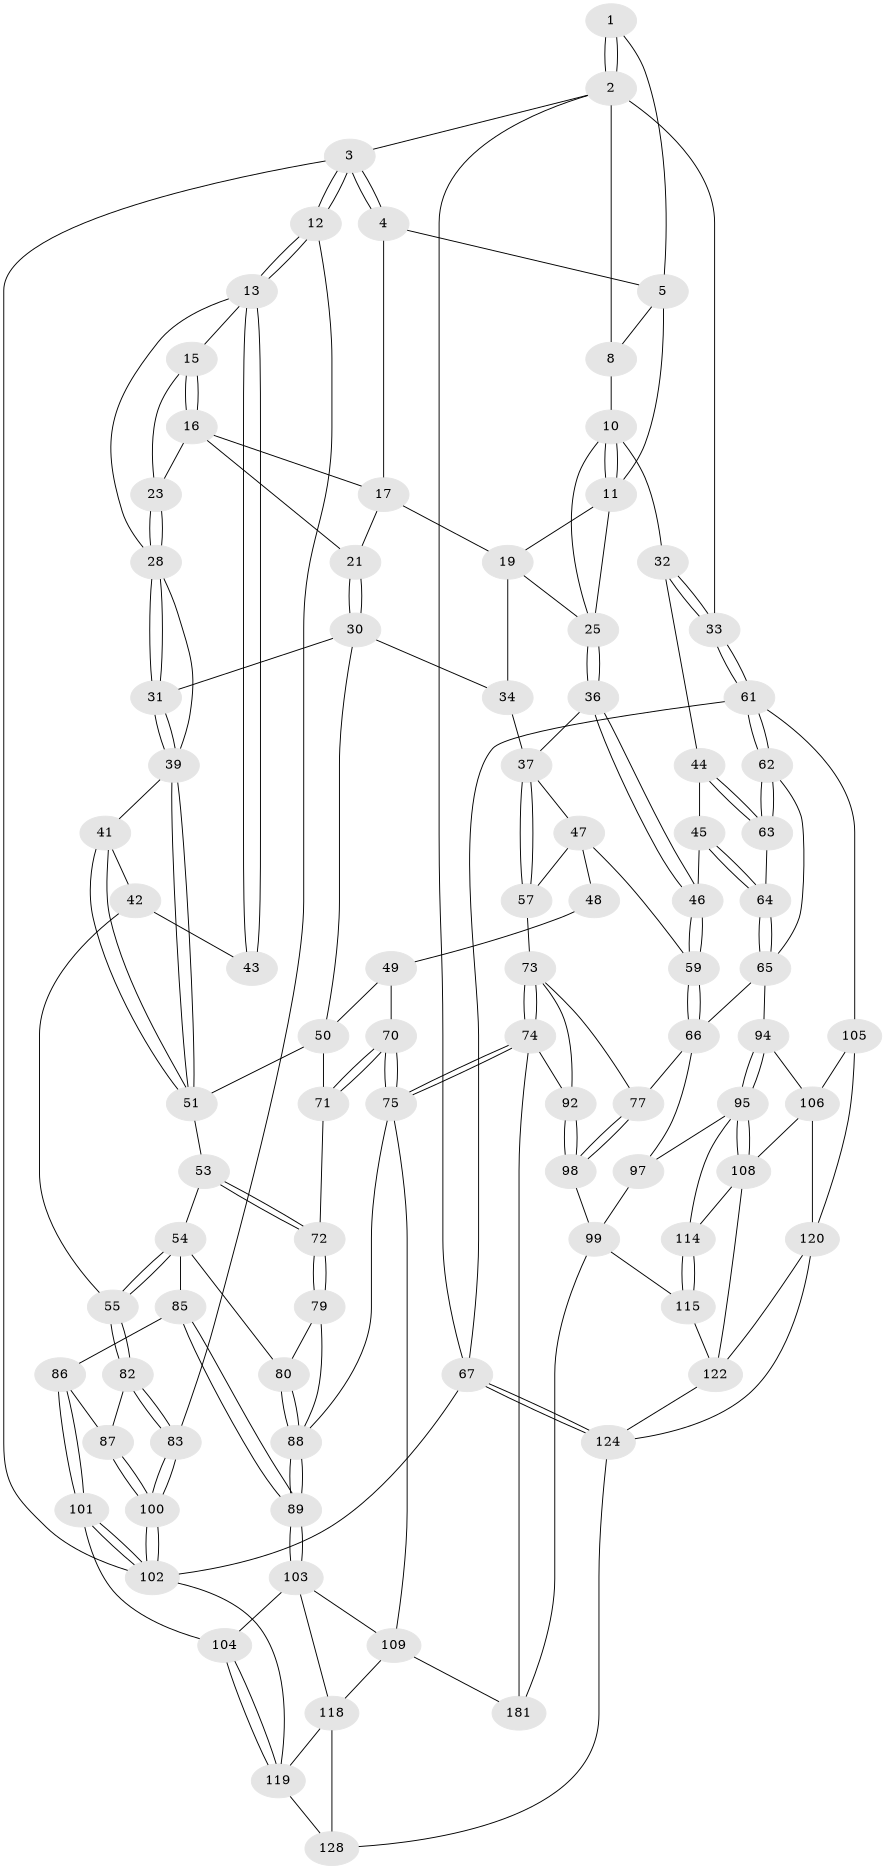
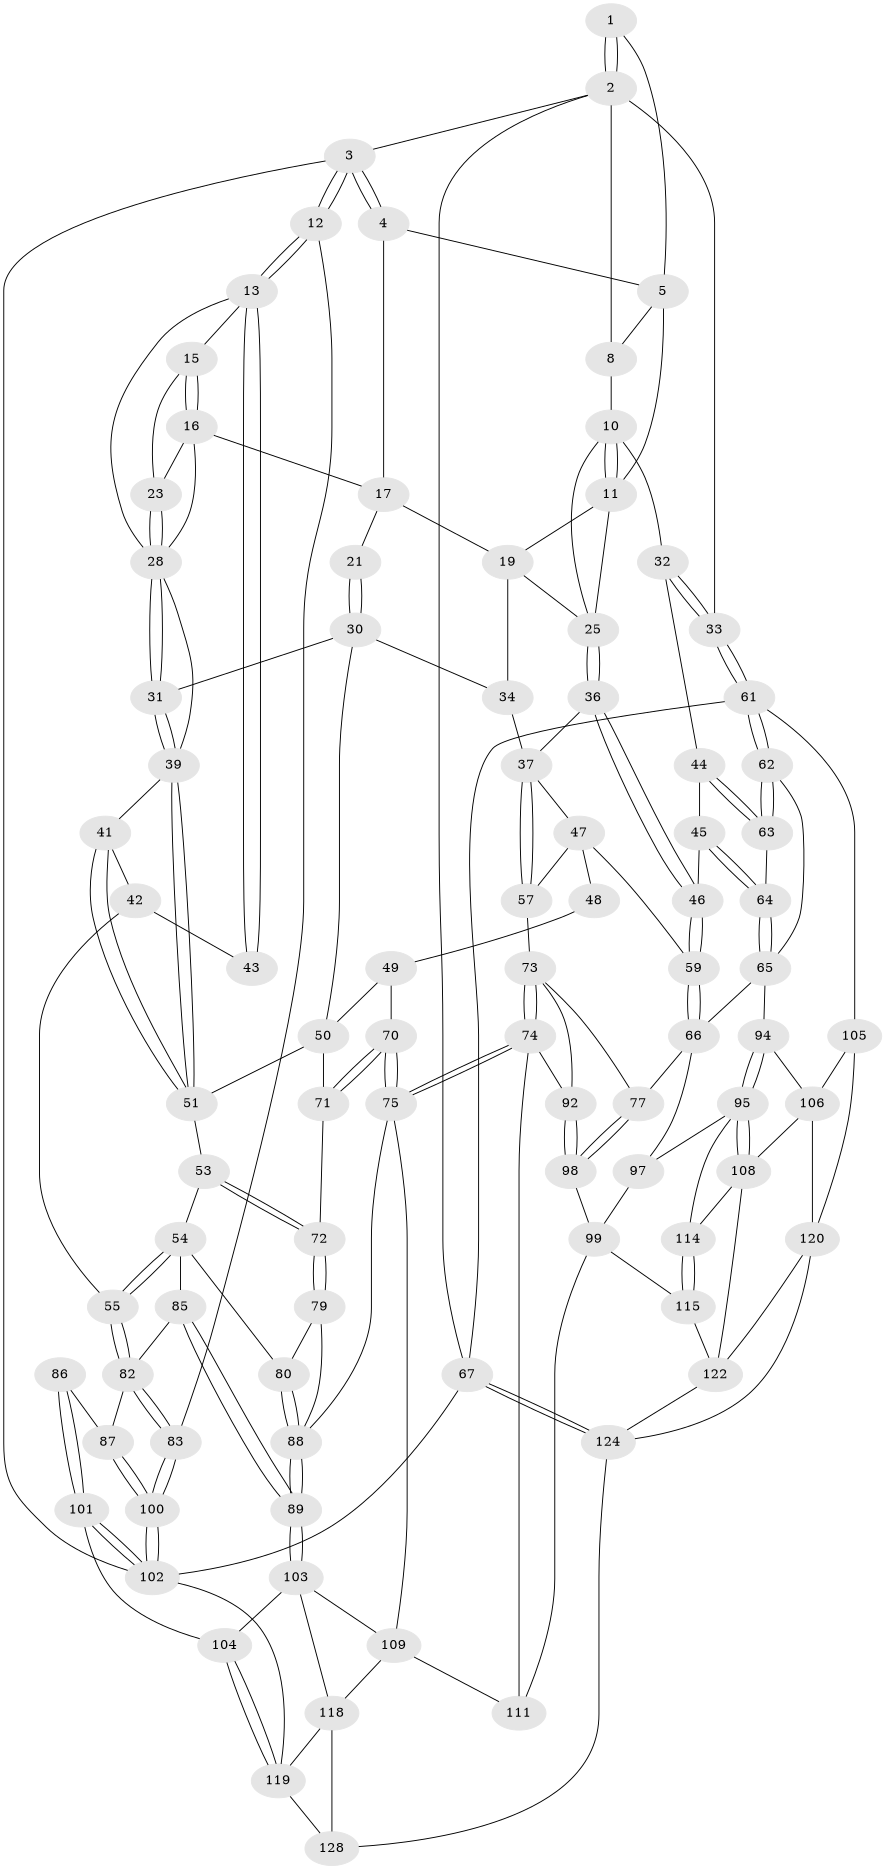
(274, 495) -> (193, 499)
(120, 1341) -> (154, 1341)
(519, 1713) -> (519, 1713)
